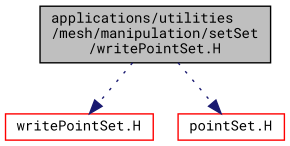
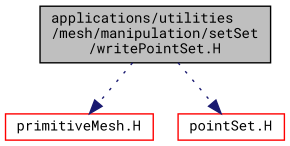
(79, 127) -> (79, 127)
